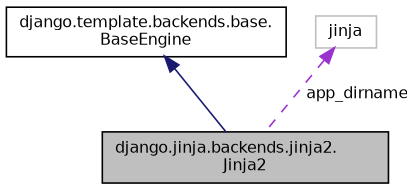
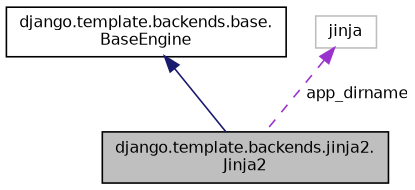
(245, 157) -> (245, 157)
